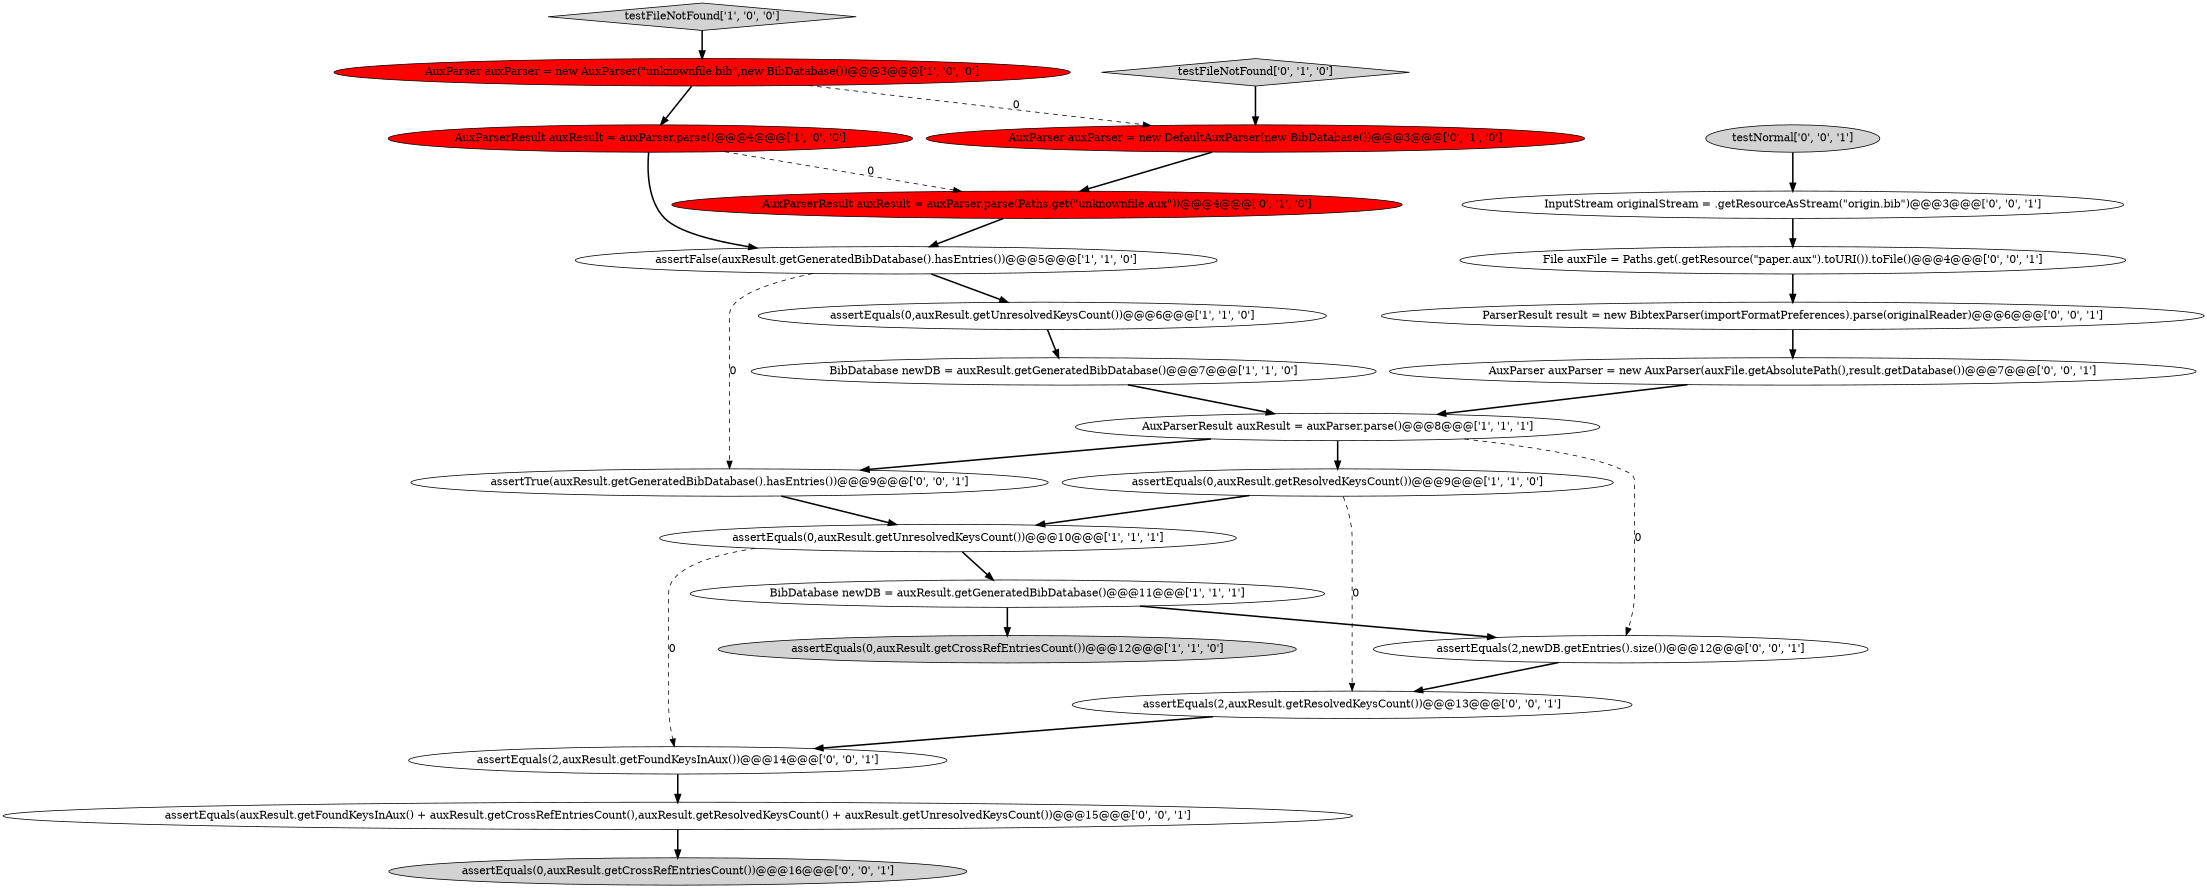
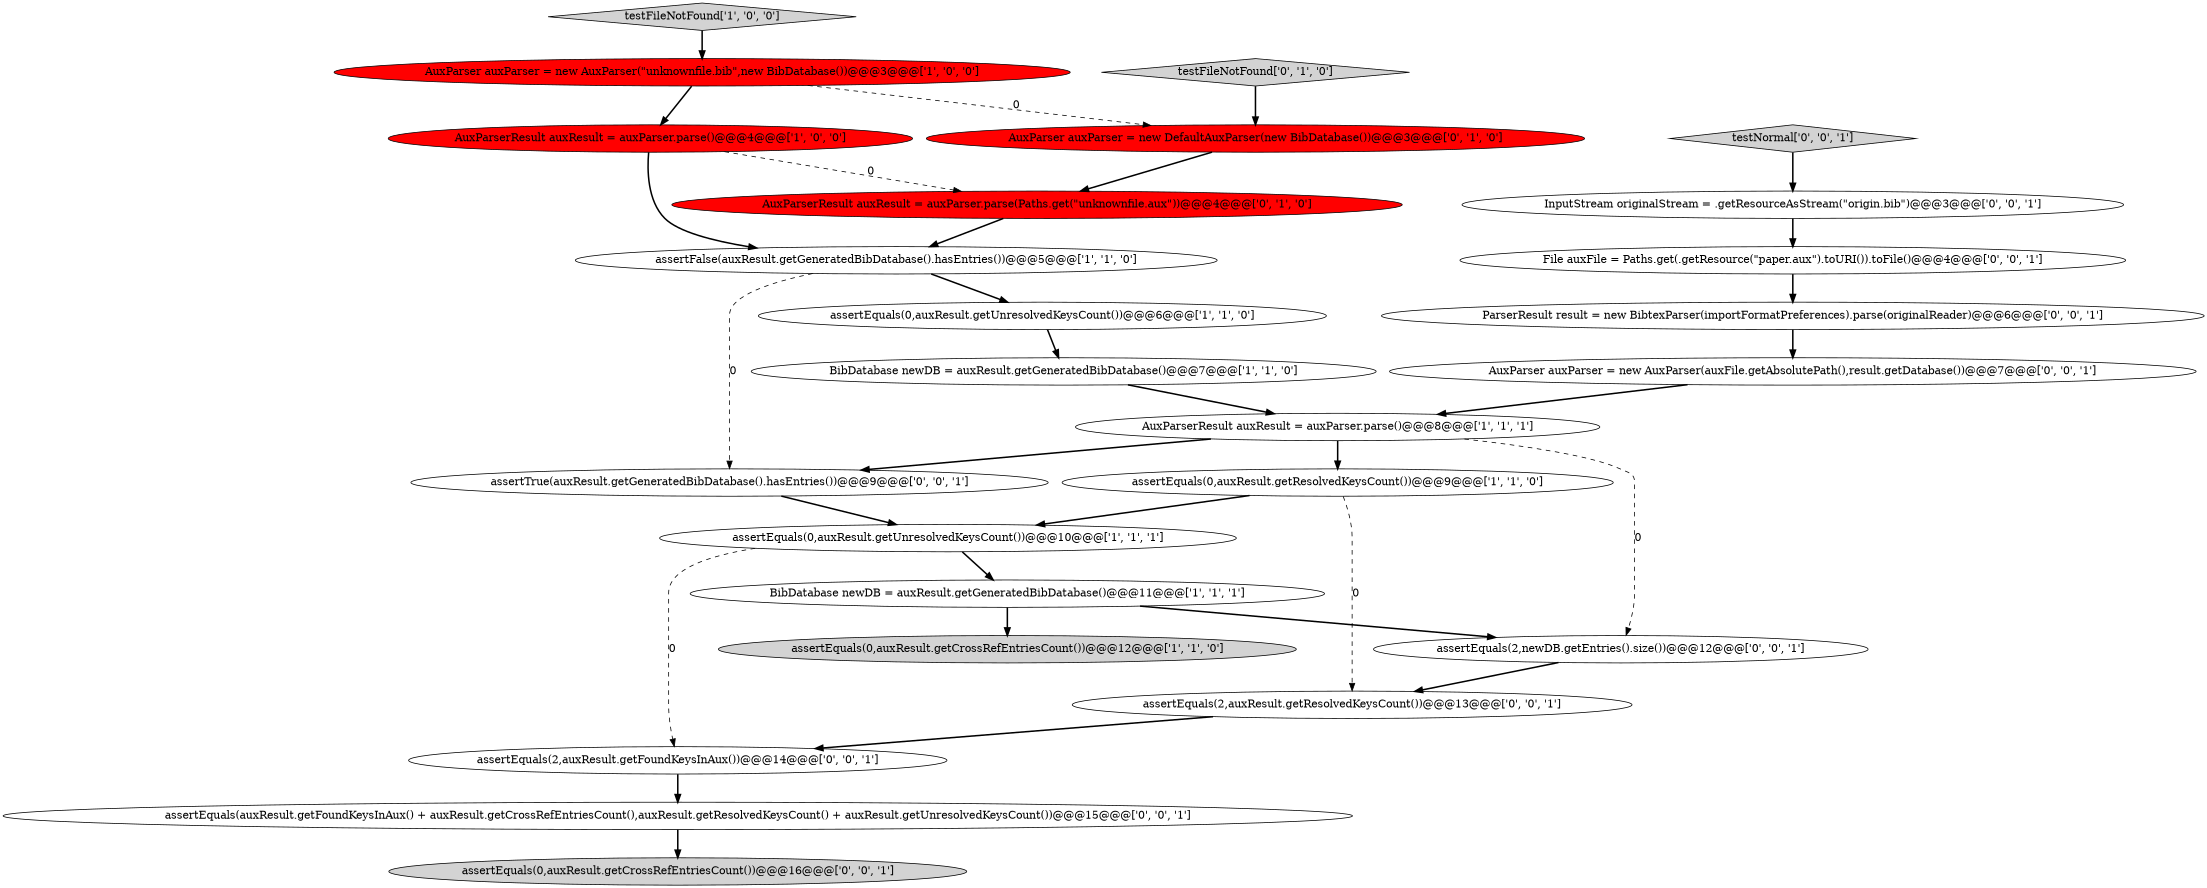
(1793, 139) -> (1793, 139)
